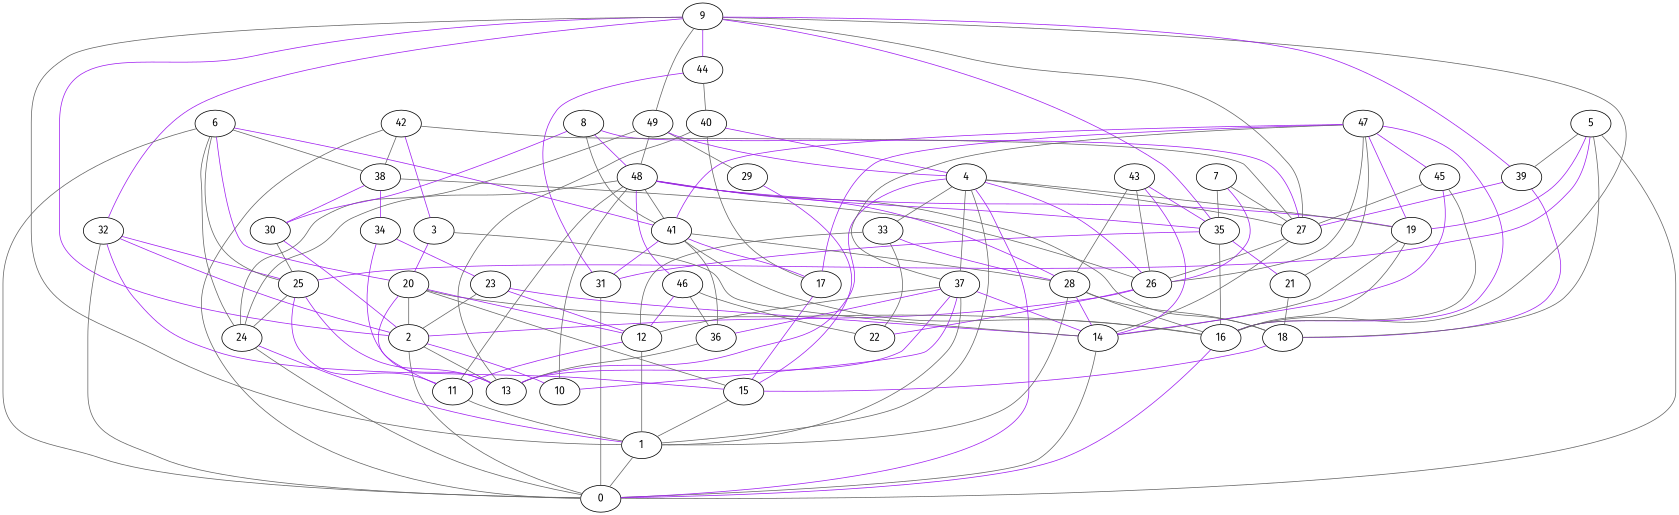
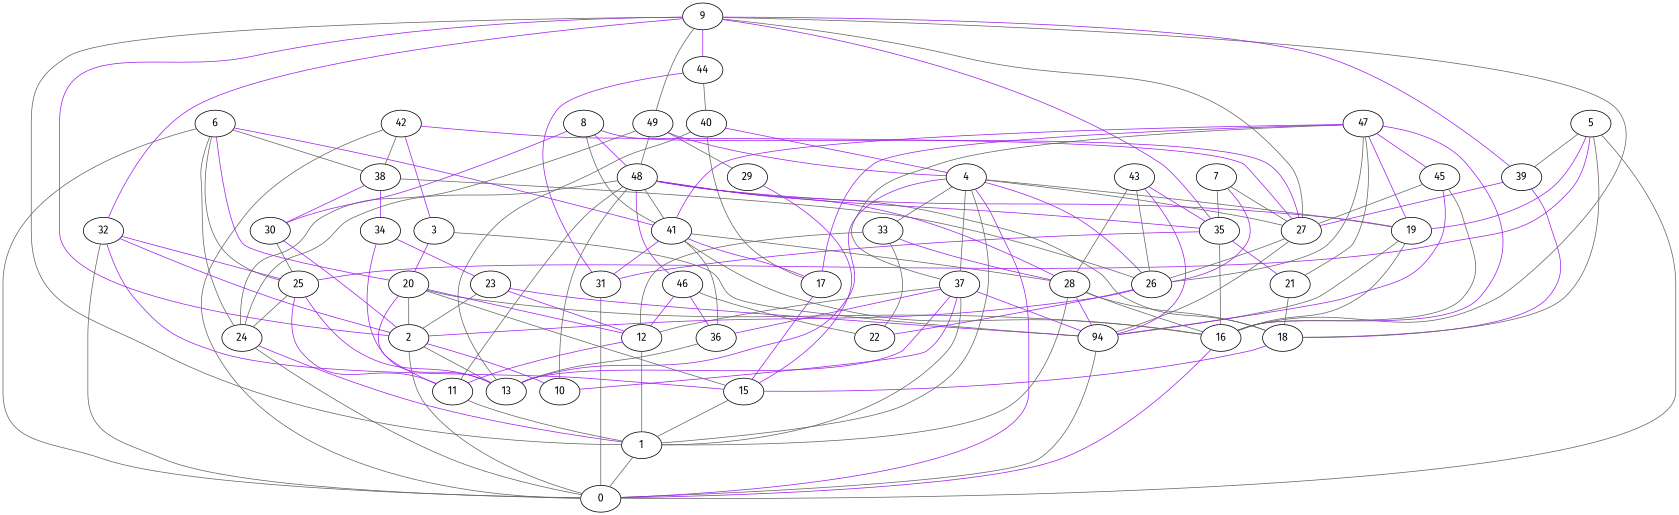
(869, 139) -> (869, 139)
(695, 304) -> (695, 304)
(1098, 338) -> (1098, 338)
